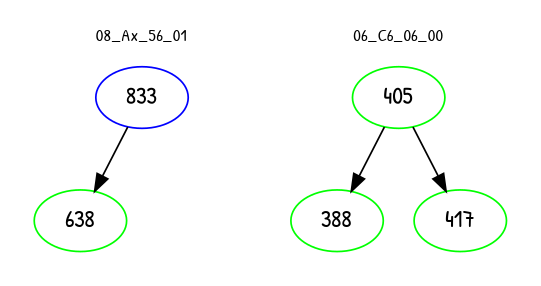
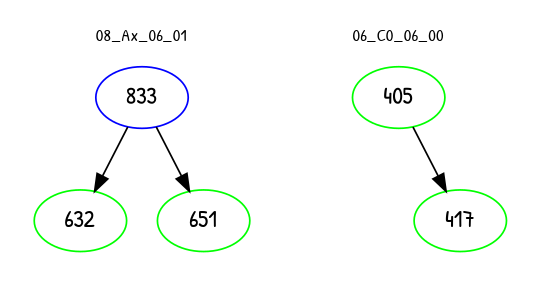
(142, 37) -> (142, 37)
(399, 37) -> (399, 37)
(80, 221) -> (80, 221)
none -> (204, 221)
(337, 221) -> none
